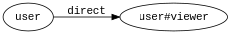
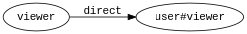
(28, 17) -> (36, 17)
